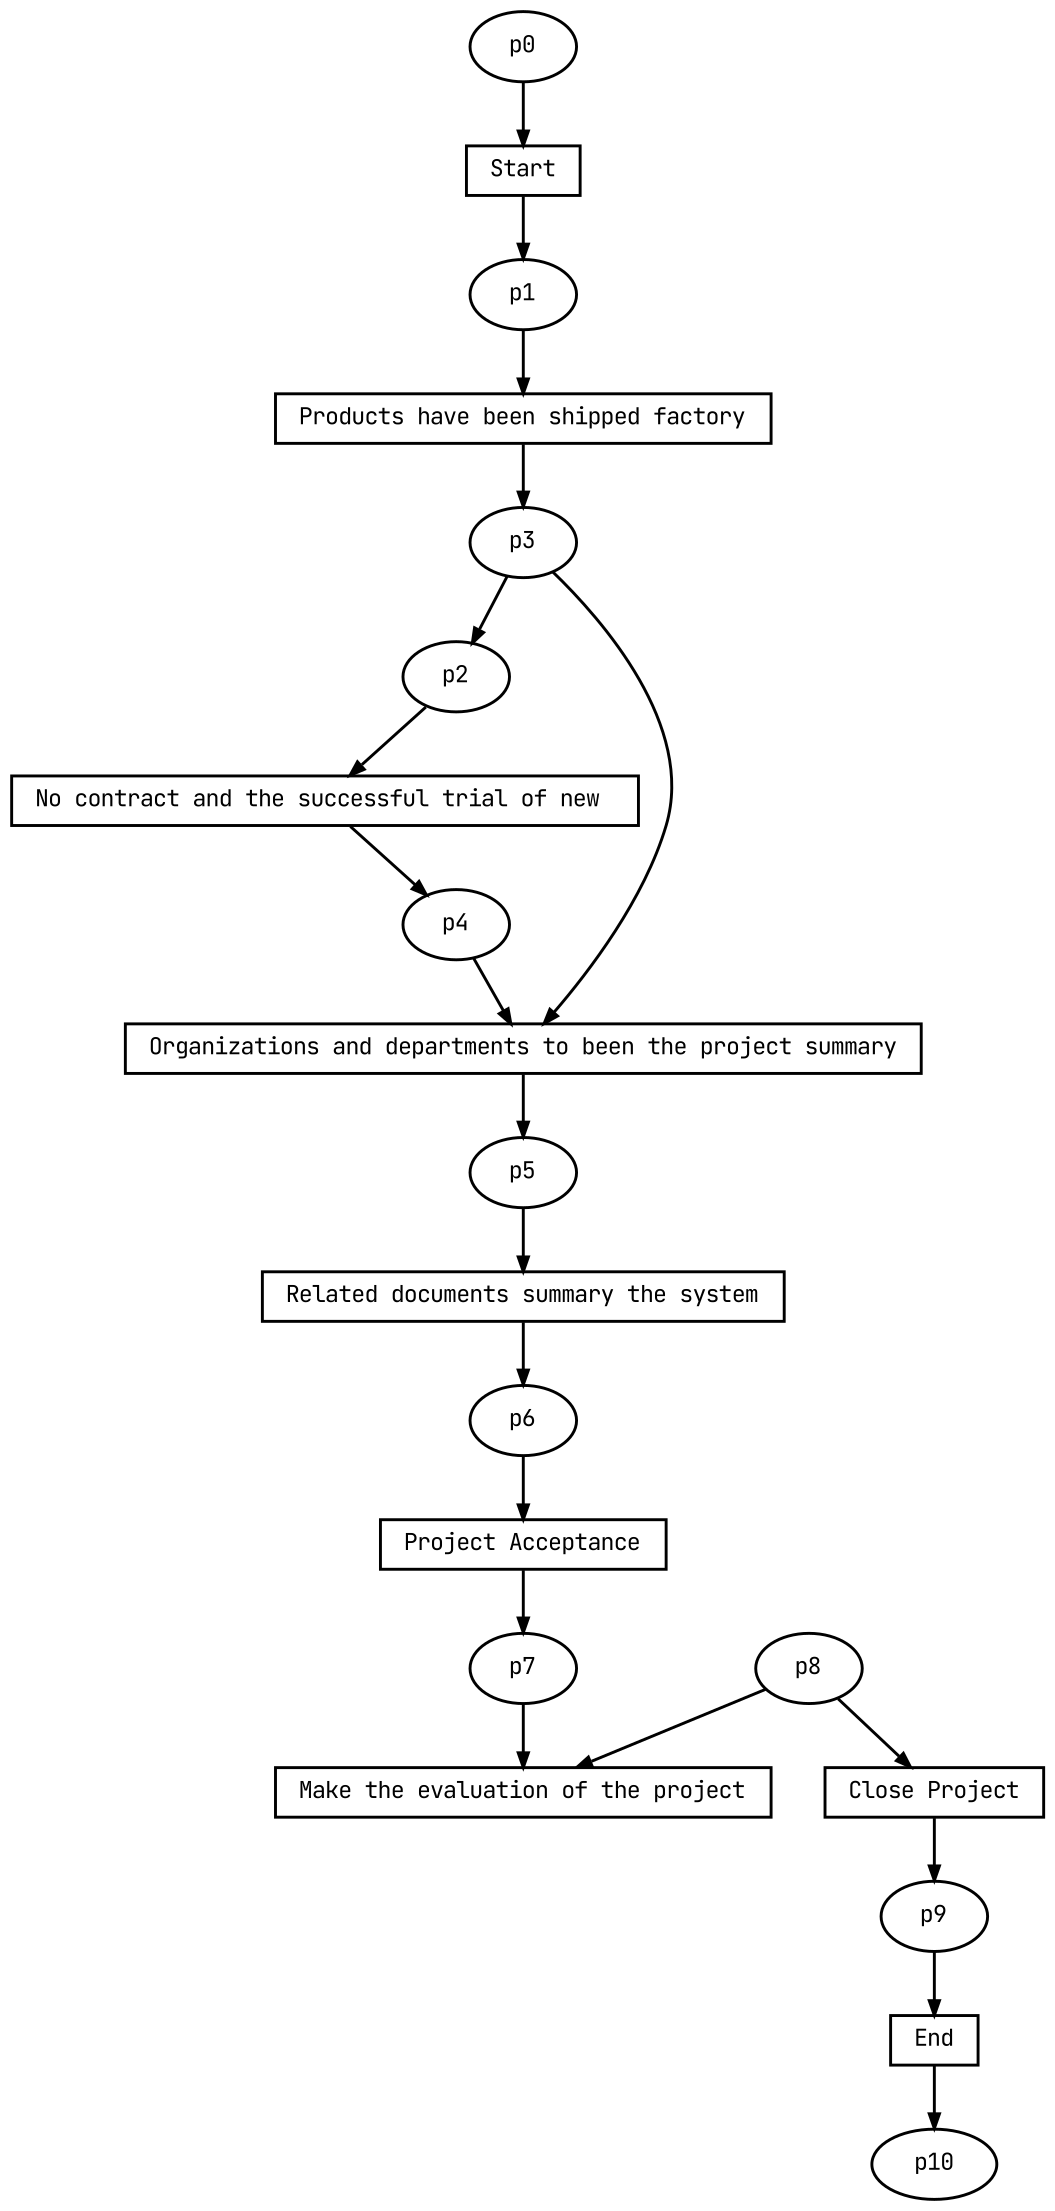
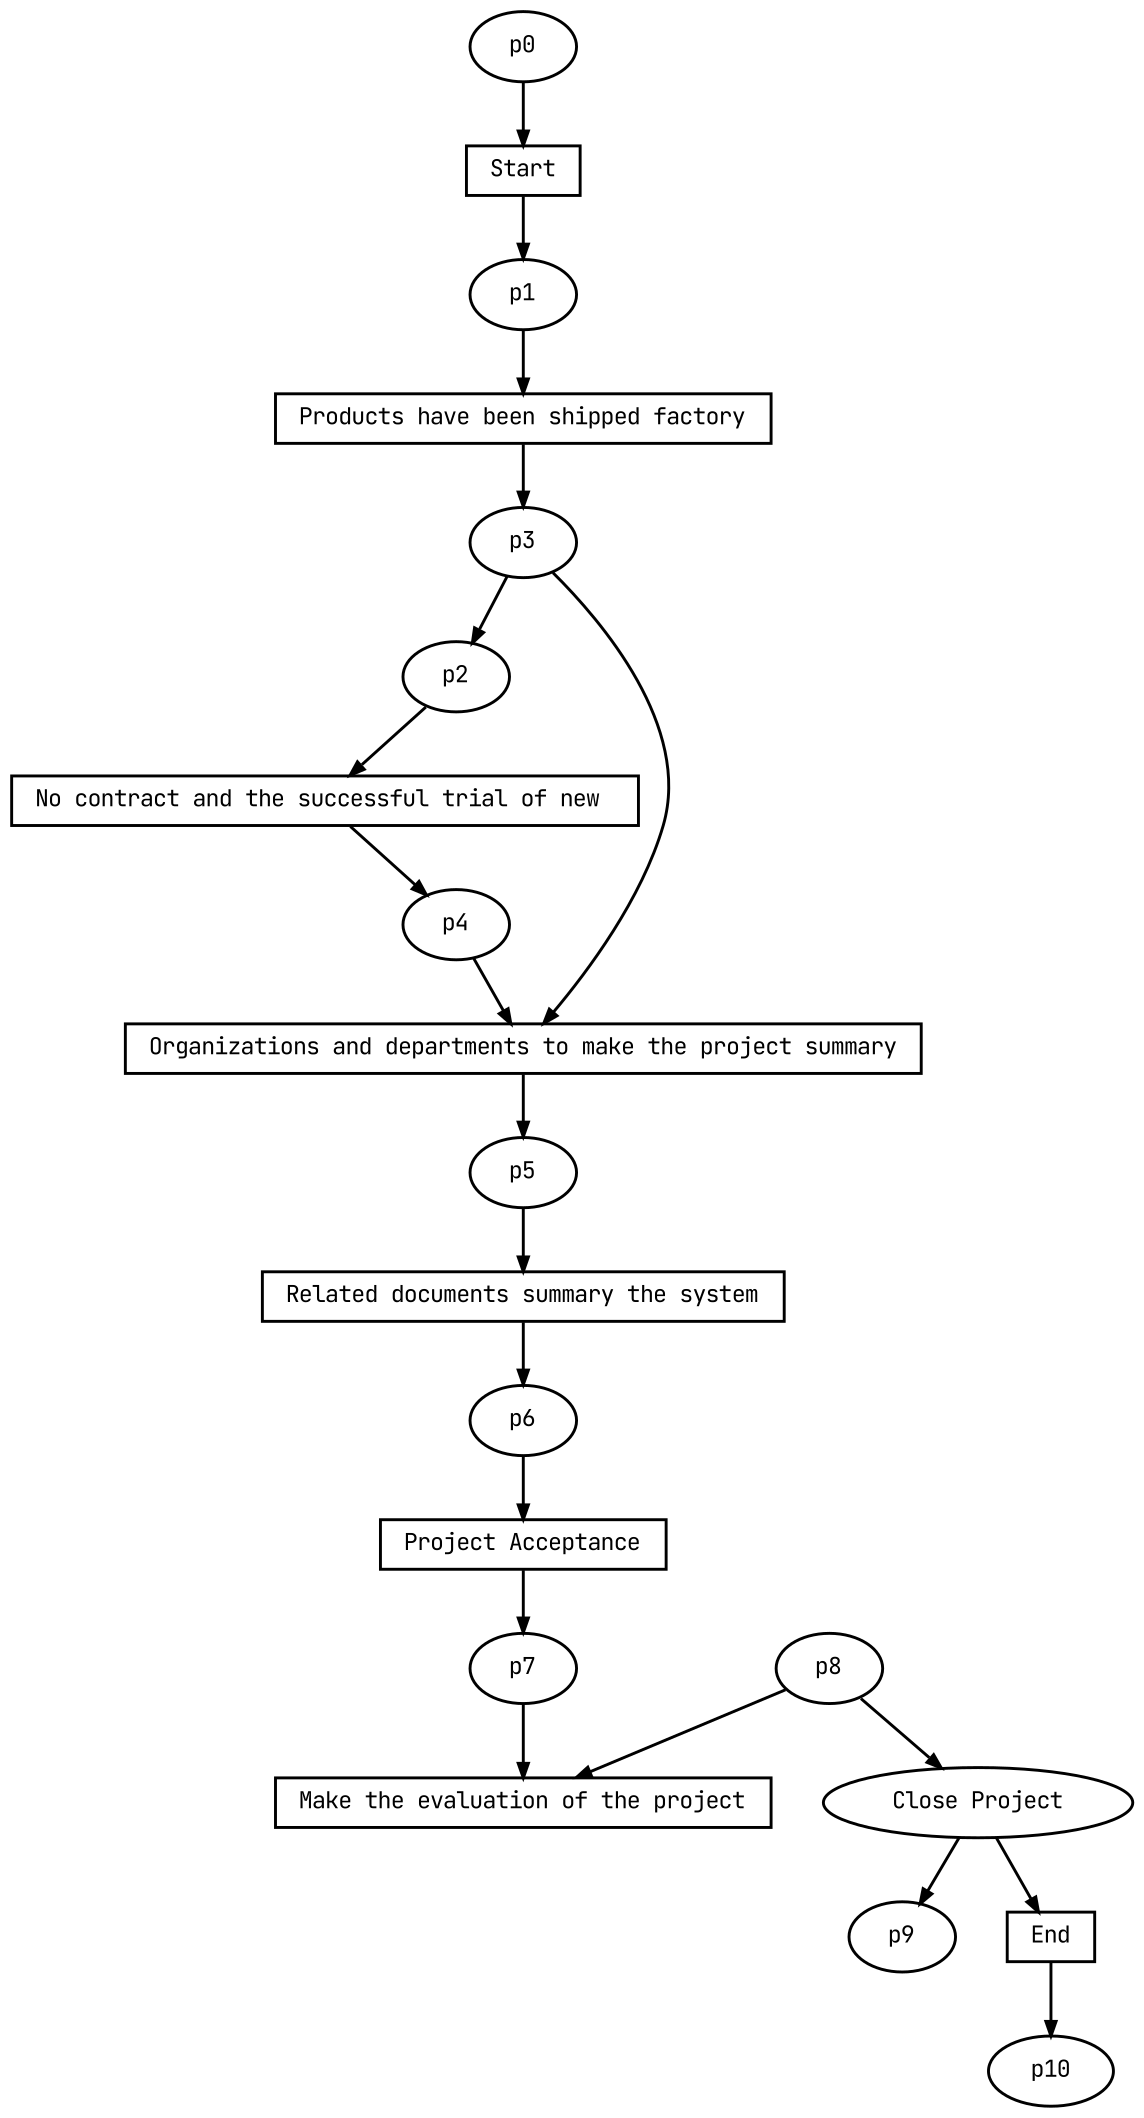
(523, 1049) -> (523, 1049)
(934, 1792) -> (978, 1803)
(934, 1976) -> (1014, 1868)
